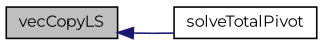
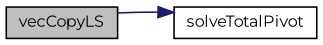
(154, 33) -> (138, 12)
